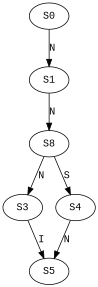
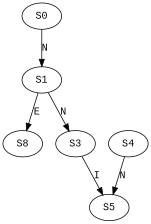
(52, 112) -> (37, 112)
(37, 172) -> (57, 109)
(61, 172) -> none
